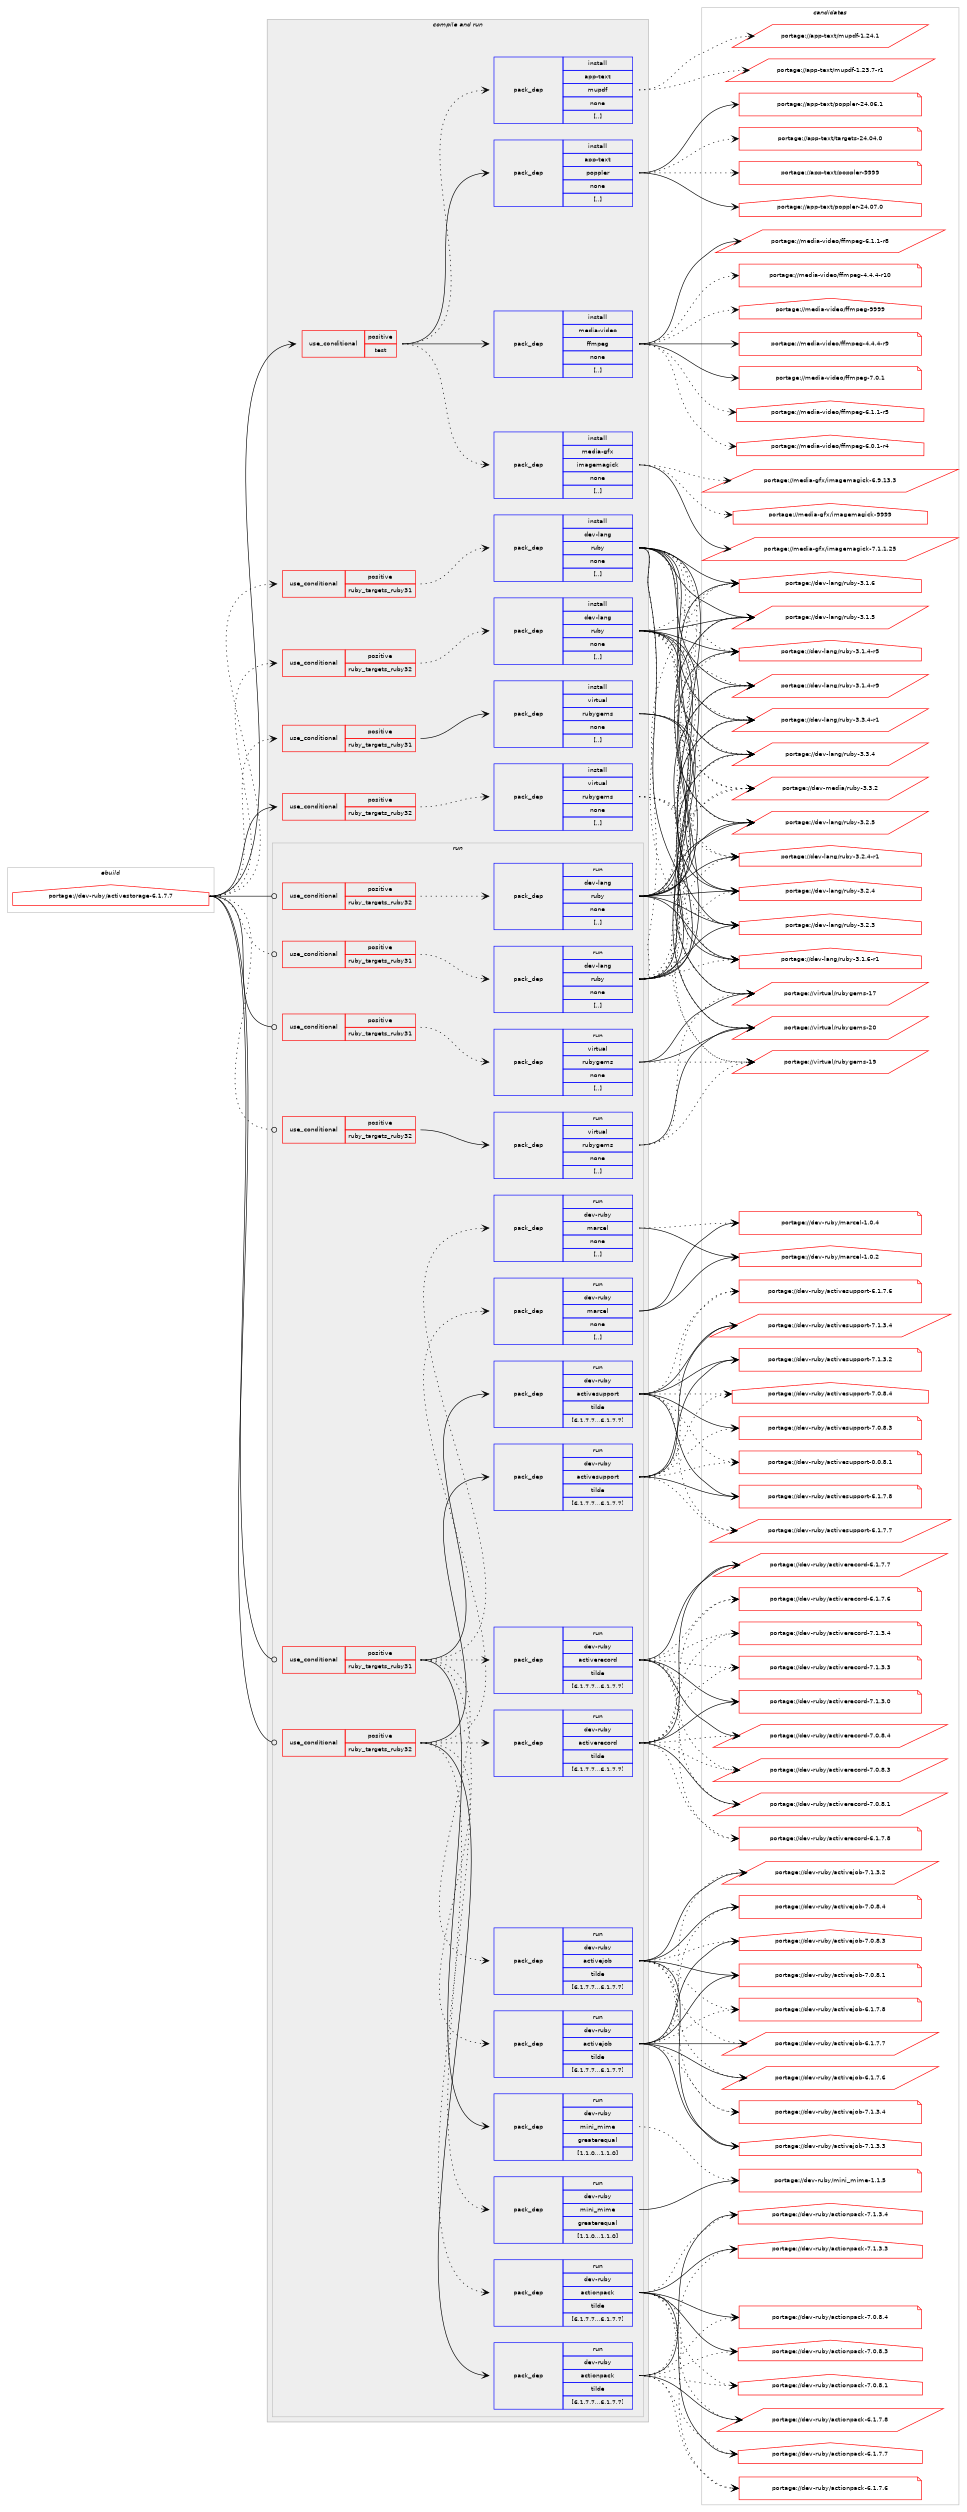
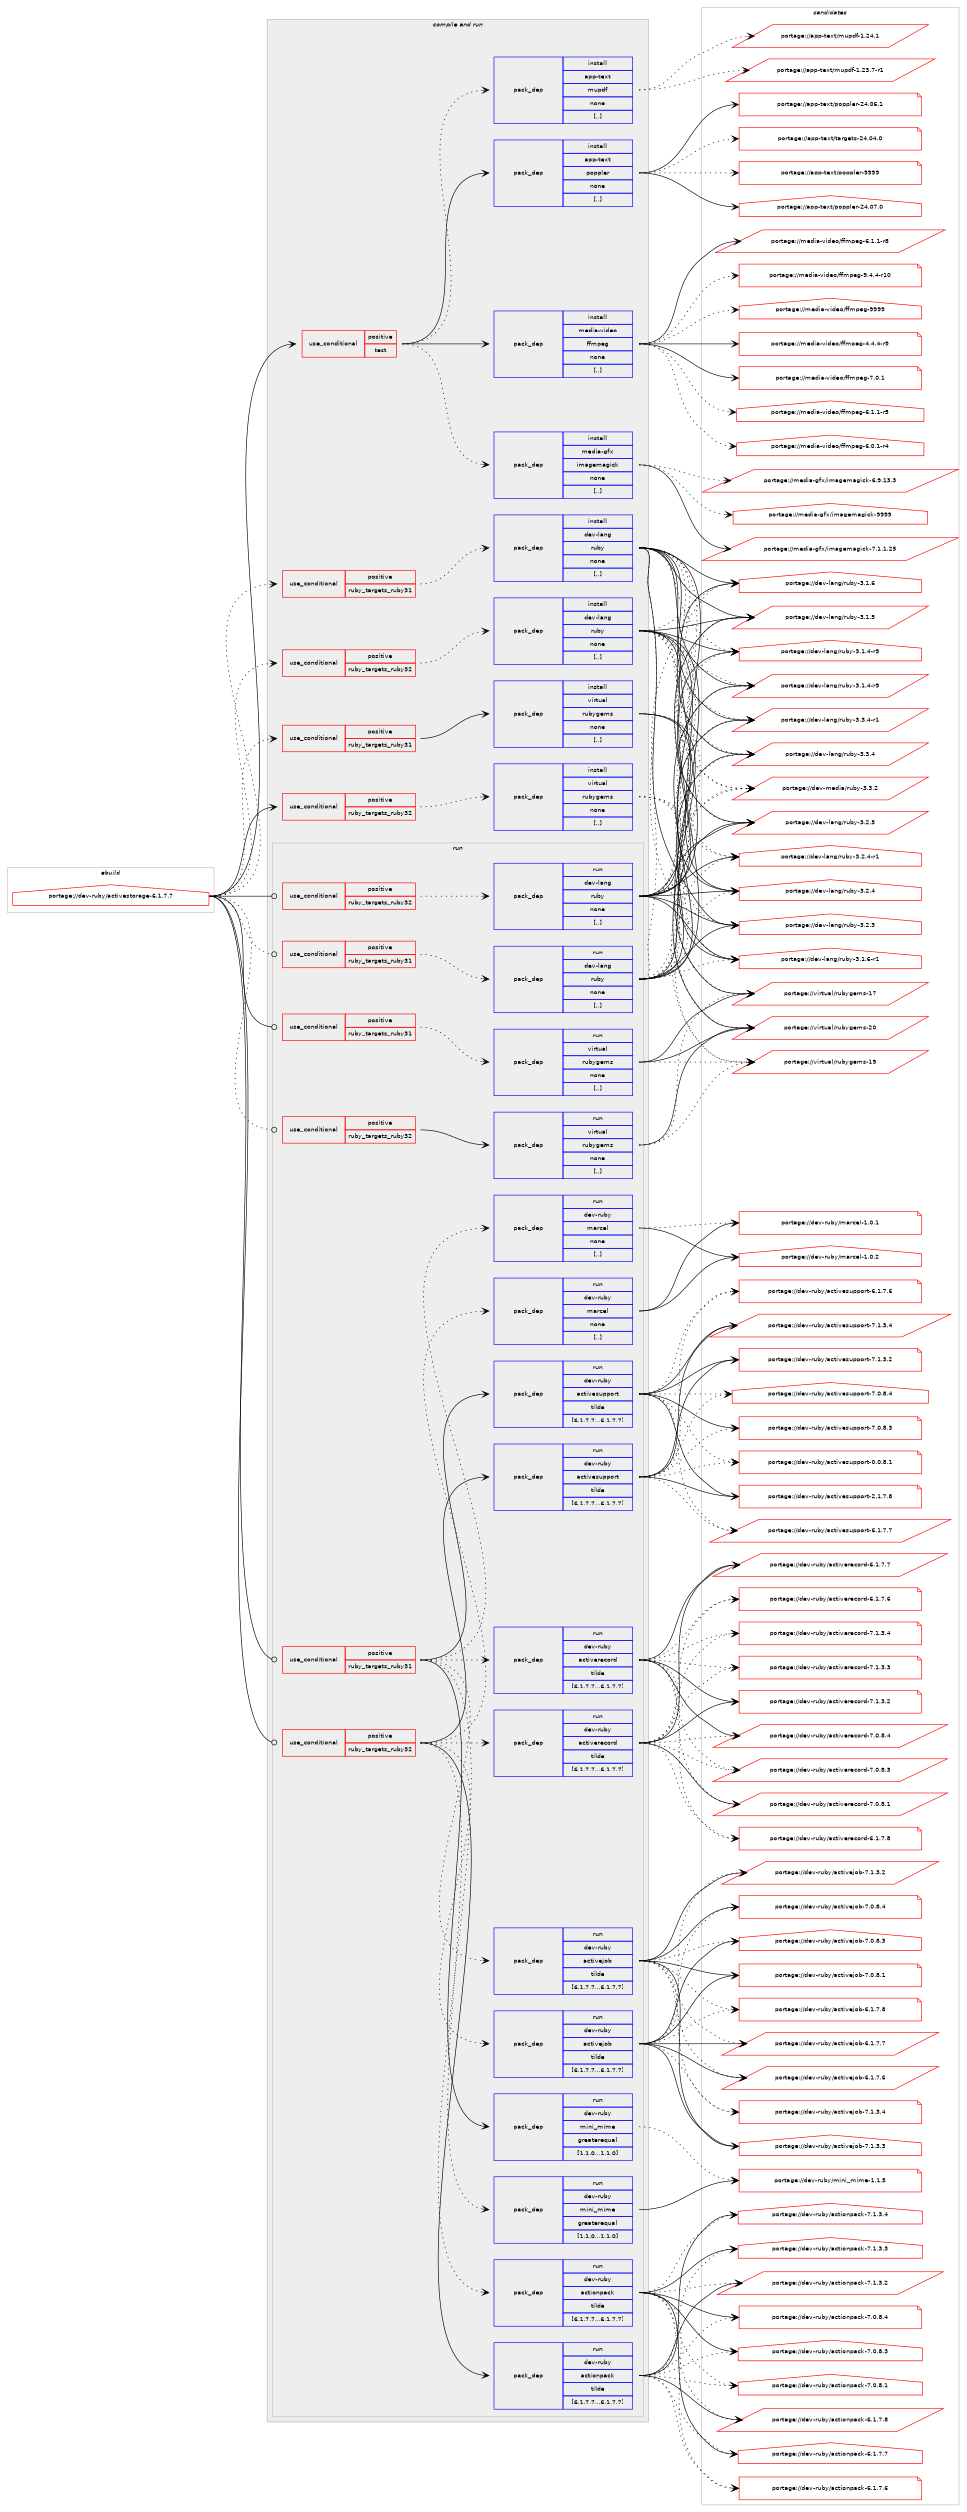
(830, 276) -> (830, 276)
(830, 1223) -> (830, 1223)
(830, 1497) -> (830, 1497)
(830, 1702) -> (830, 1702)
none -> (830, 2283)
